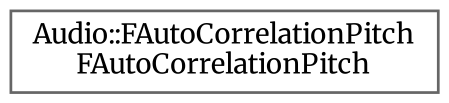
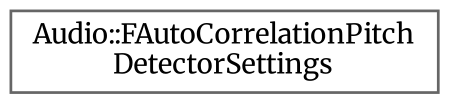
(225, 52) -> (225, 52)
